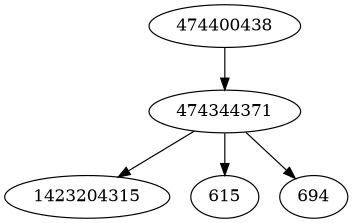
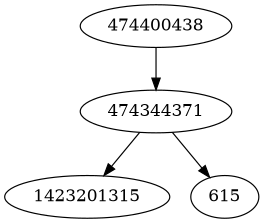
(87, 197) -> (87, 197)
(314, 197) -> none
